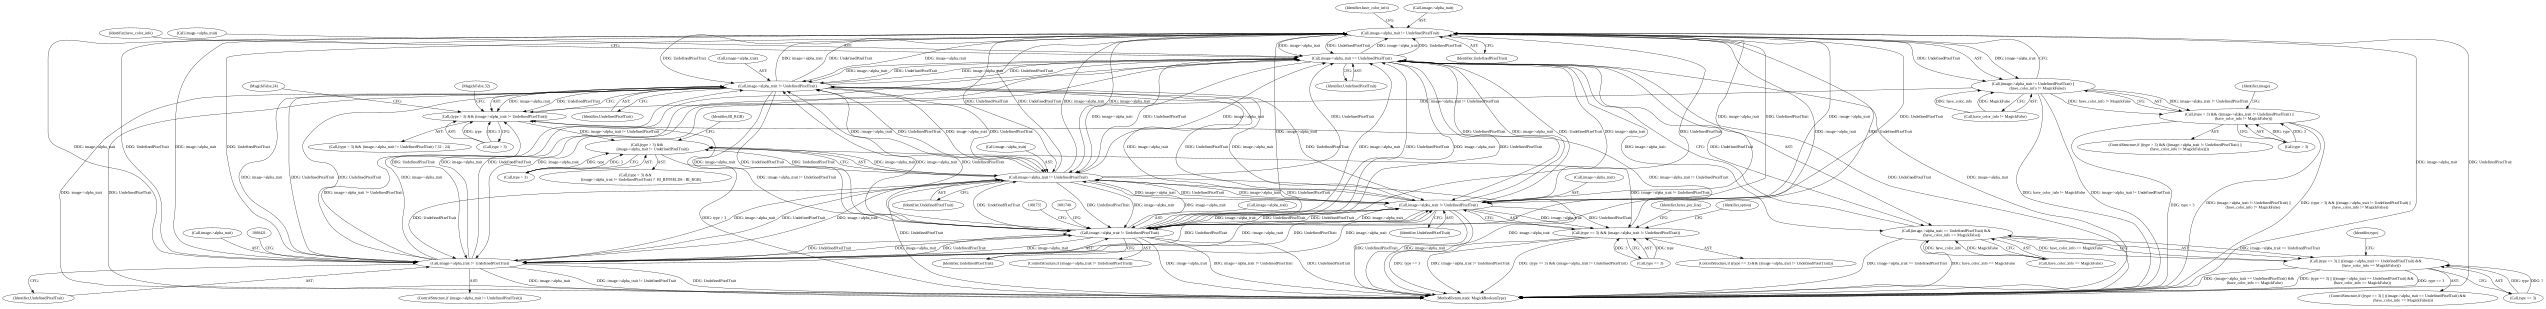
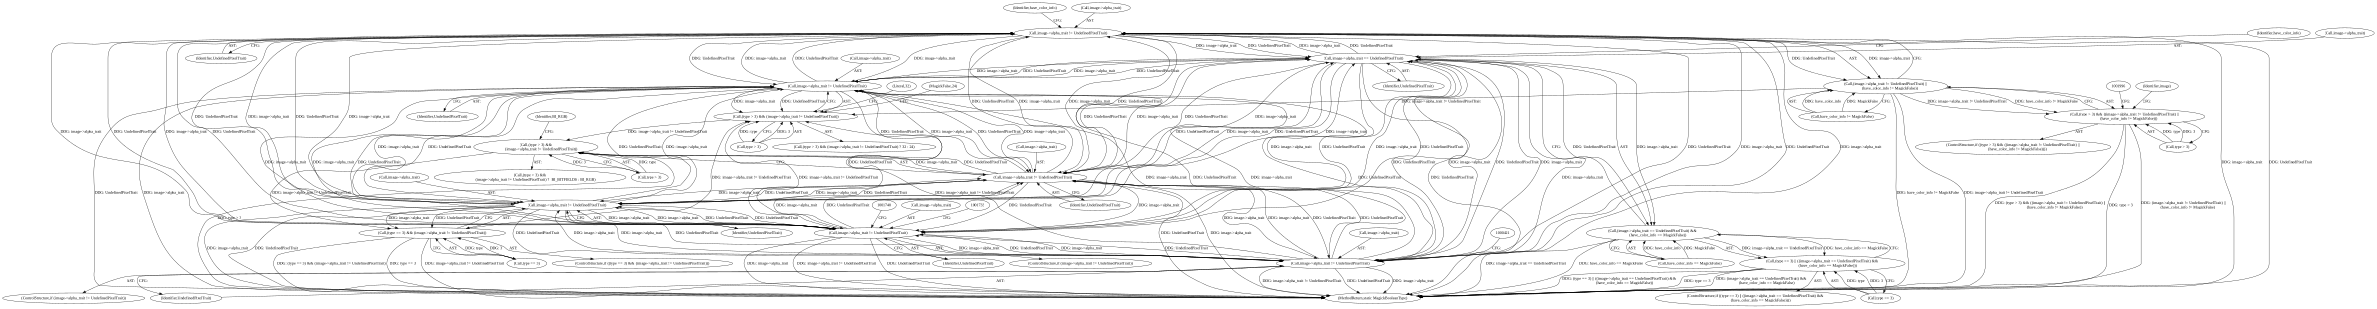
(476, 86) -> (902, 86)
none -> (2118, 86)
(1681, 205) -> none
(1737, 205) -> none
(2366, 233) -> none
